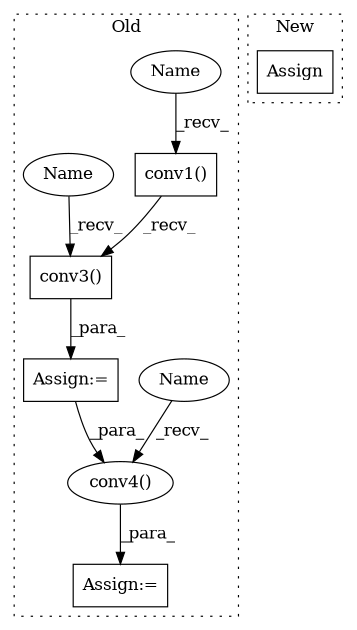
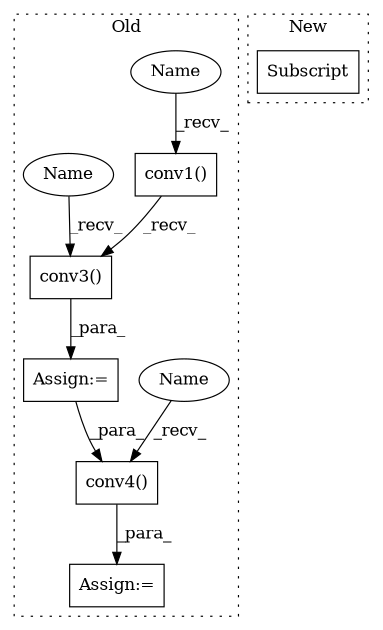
(295, 72) -> (308, 72)
(120, 483) -> (117, 483)
